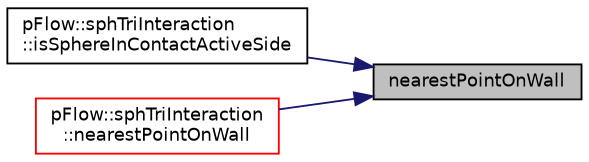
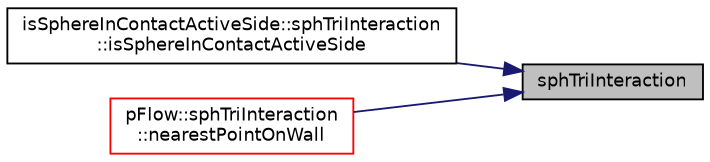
(157, 36) -> (232, 36)
(478, 82) -> (613, 82)
